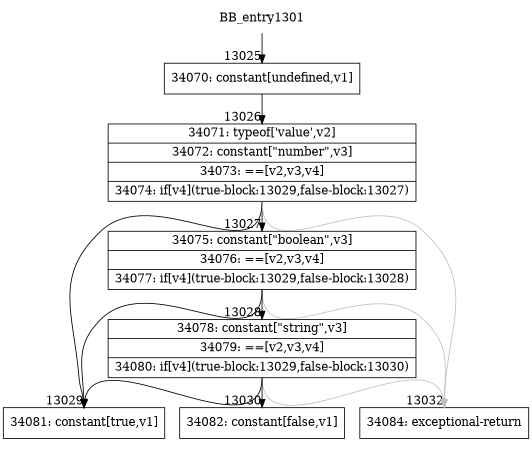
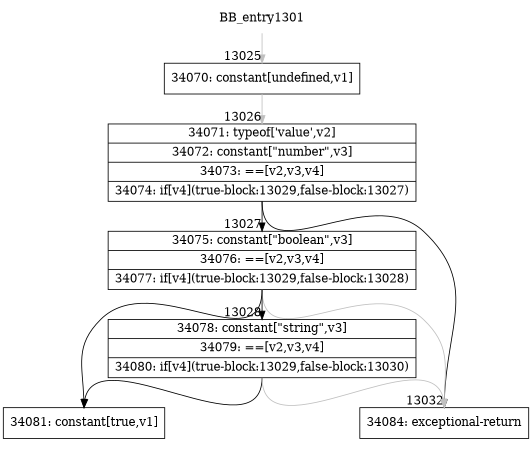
(262, 44) -> (262, 44)
(262, 105) -> (262, 105)
(104, 230) -> none
(421, 230) -> (421, 230)
(262, 423) -> none
